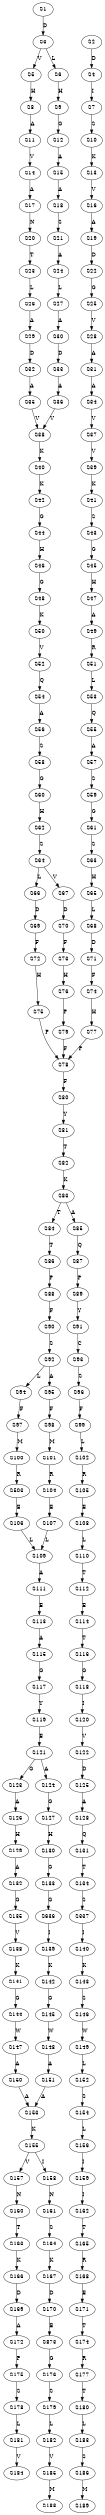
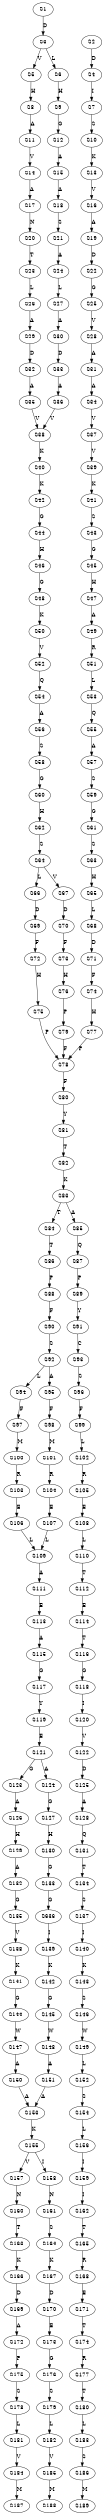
(17, 1491) -> (17, 1491)
(82, 1917) -> (82, 1917)
(49, 2342) -> (49, 2342)
none -> (17, 2506)
